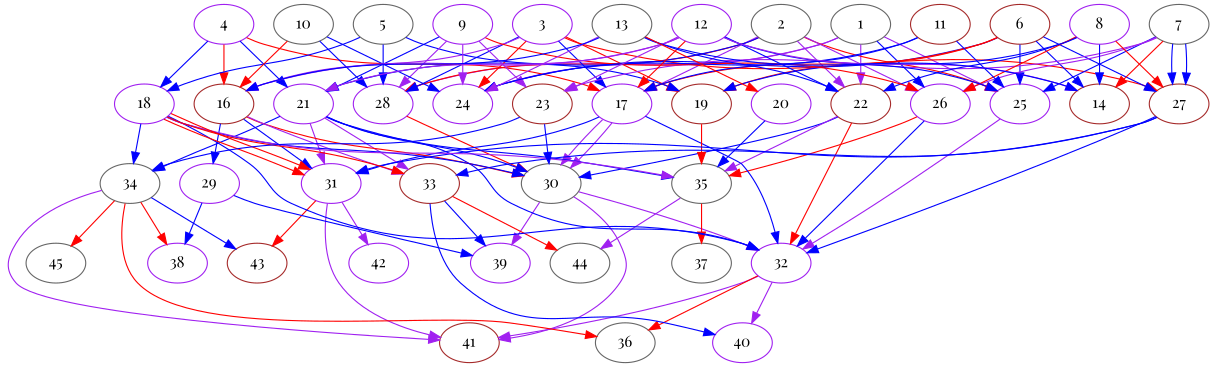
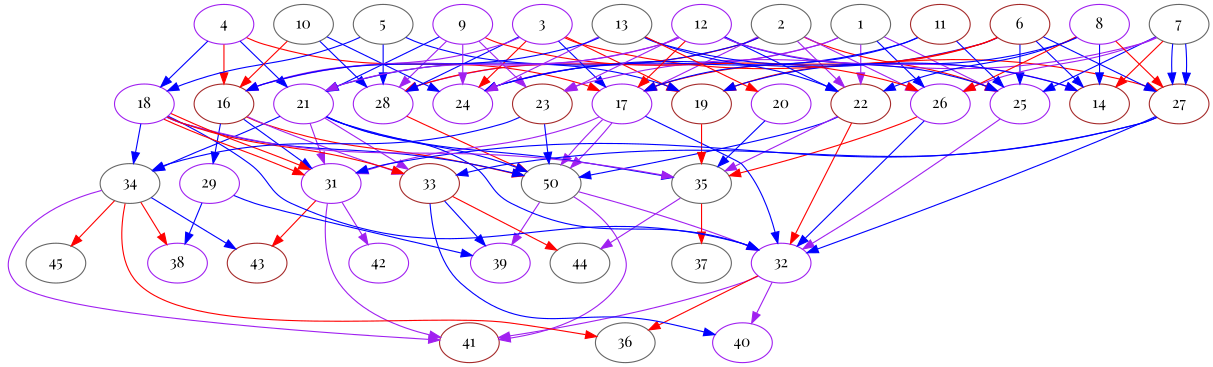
(519, 140) -> (519, 140)
(551, 184) -> (551, 184)
